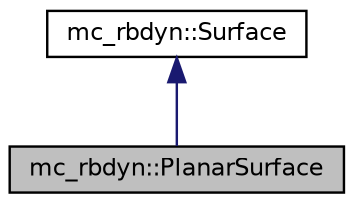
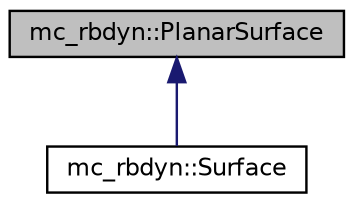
(177, 114) -> (177, 114)
